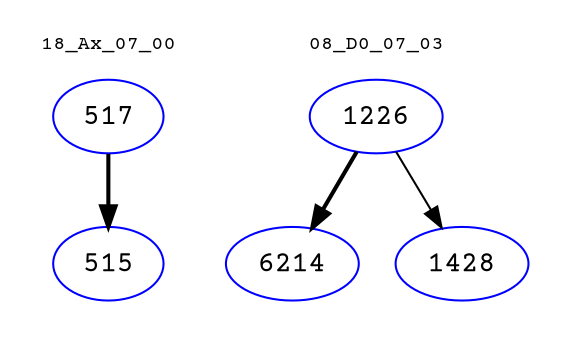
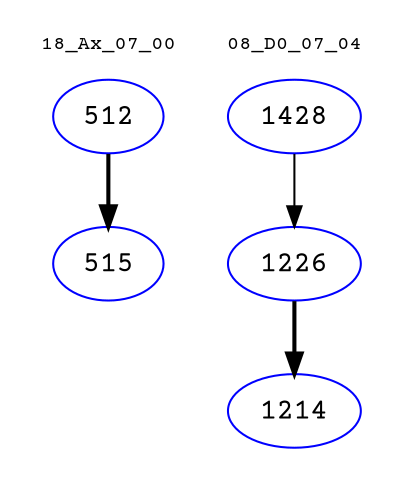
(377, 44) -> (295, 44)
(108, 117) -> (108, 117)
(414, 181) -> (294, 180)
(292, 264) -> (294, 411)
